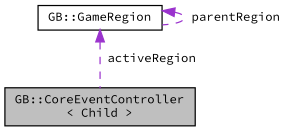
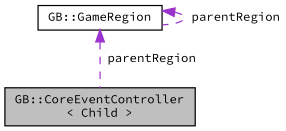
(149, 59) -> (149, 59)
